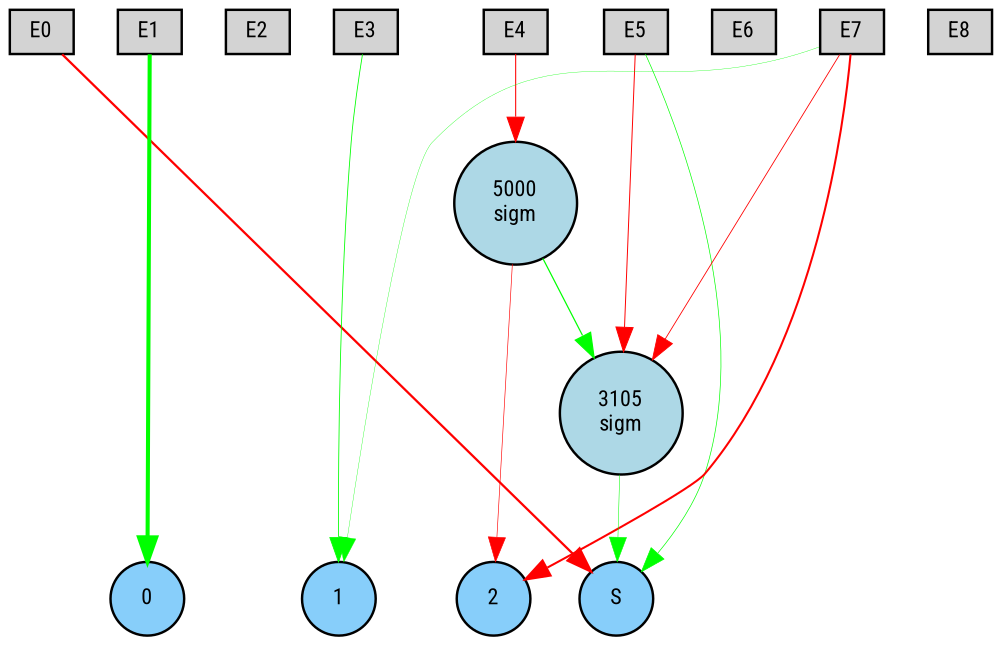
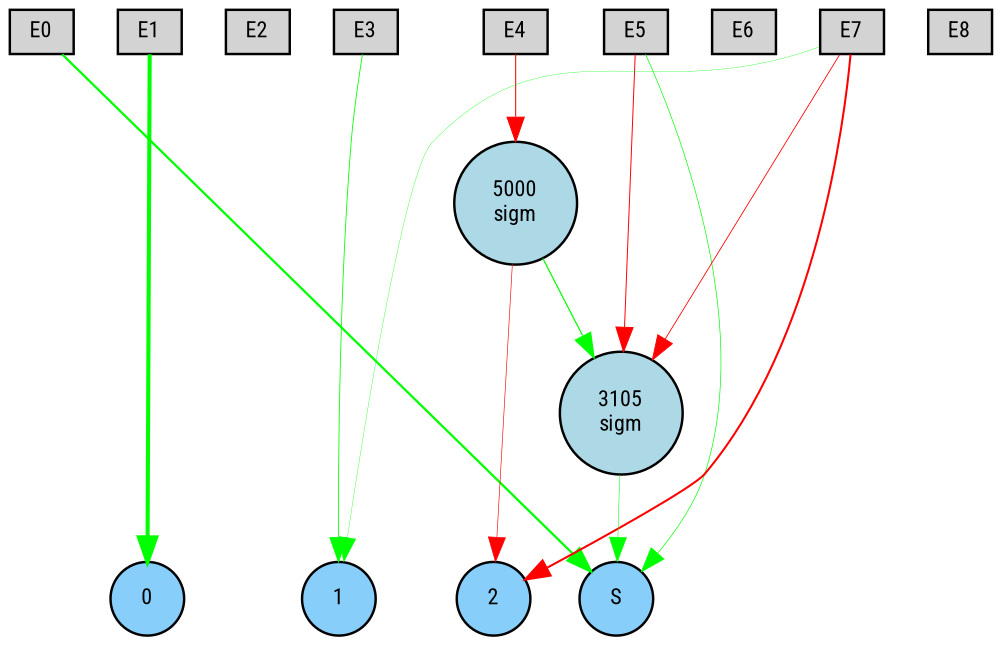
(318, 304) -> (318, 304)
